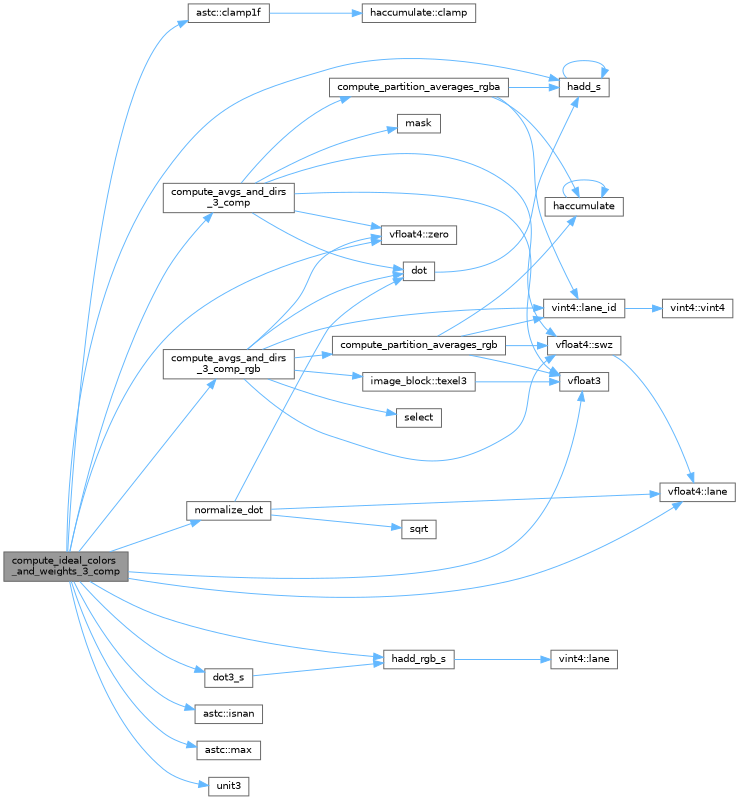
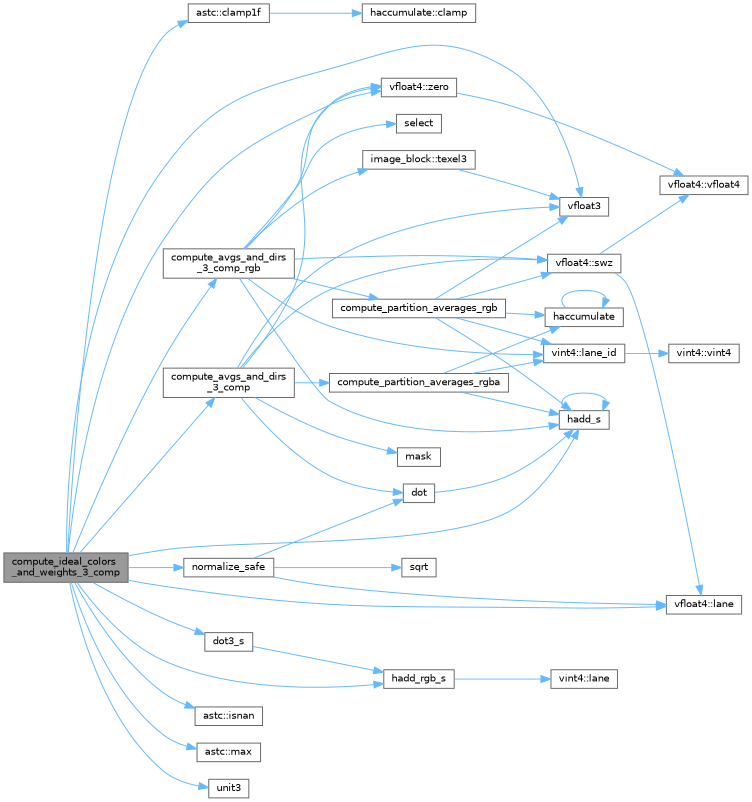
none -> (704, 185)
(315, 302) -> (362, 416)
none -> (504, 361)
(229, 511) -> (229, 568)
